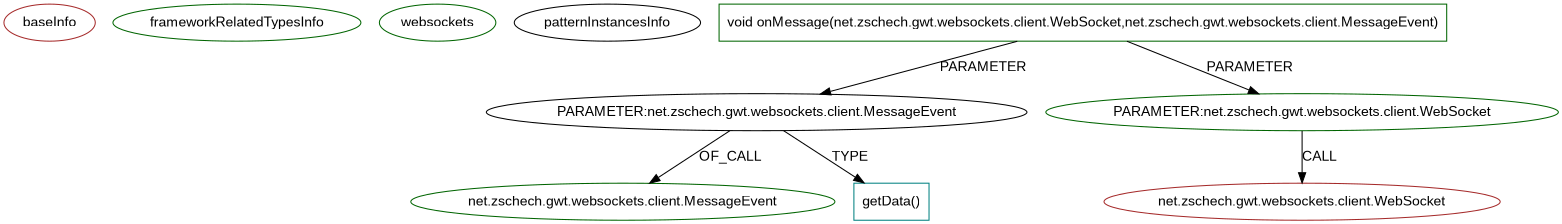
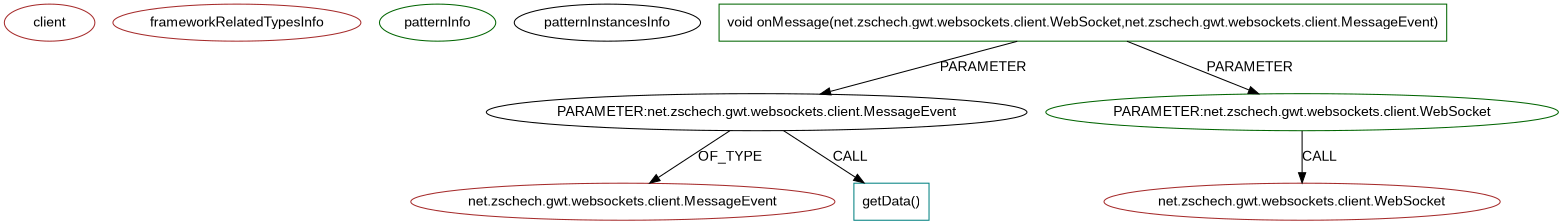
(50, 23) -> (50, 23)
(237, 23) -> (237, 23)
(438, 23) -> (438, 23)
(730, 157) -> (730, 157)
(850, 157) -> (850, 157)
(623, 202) -> (623, 202)
